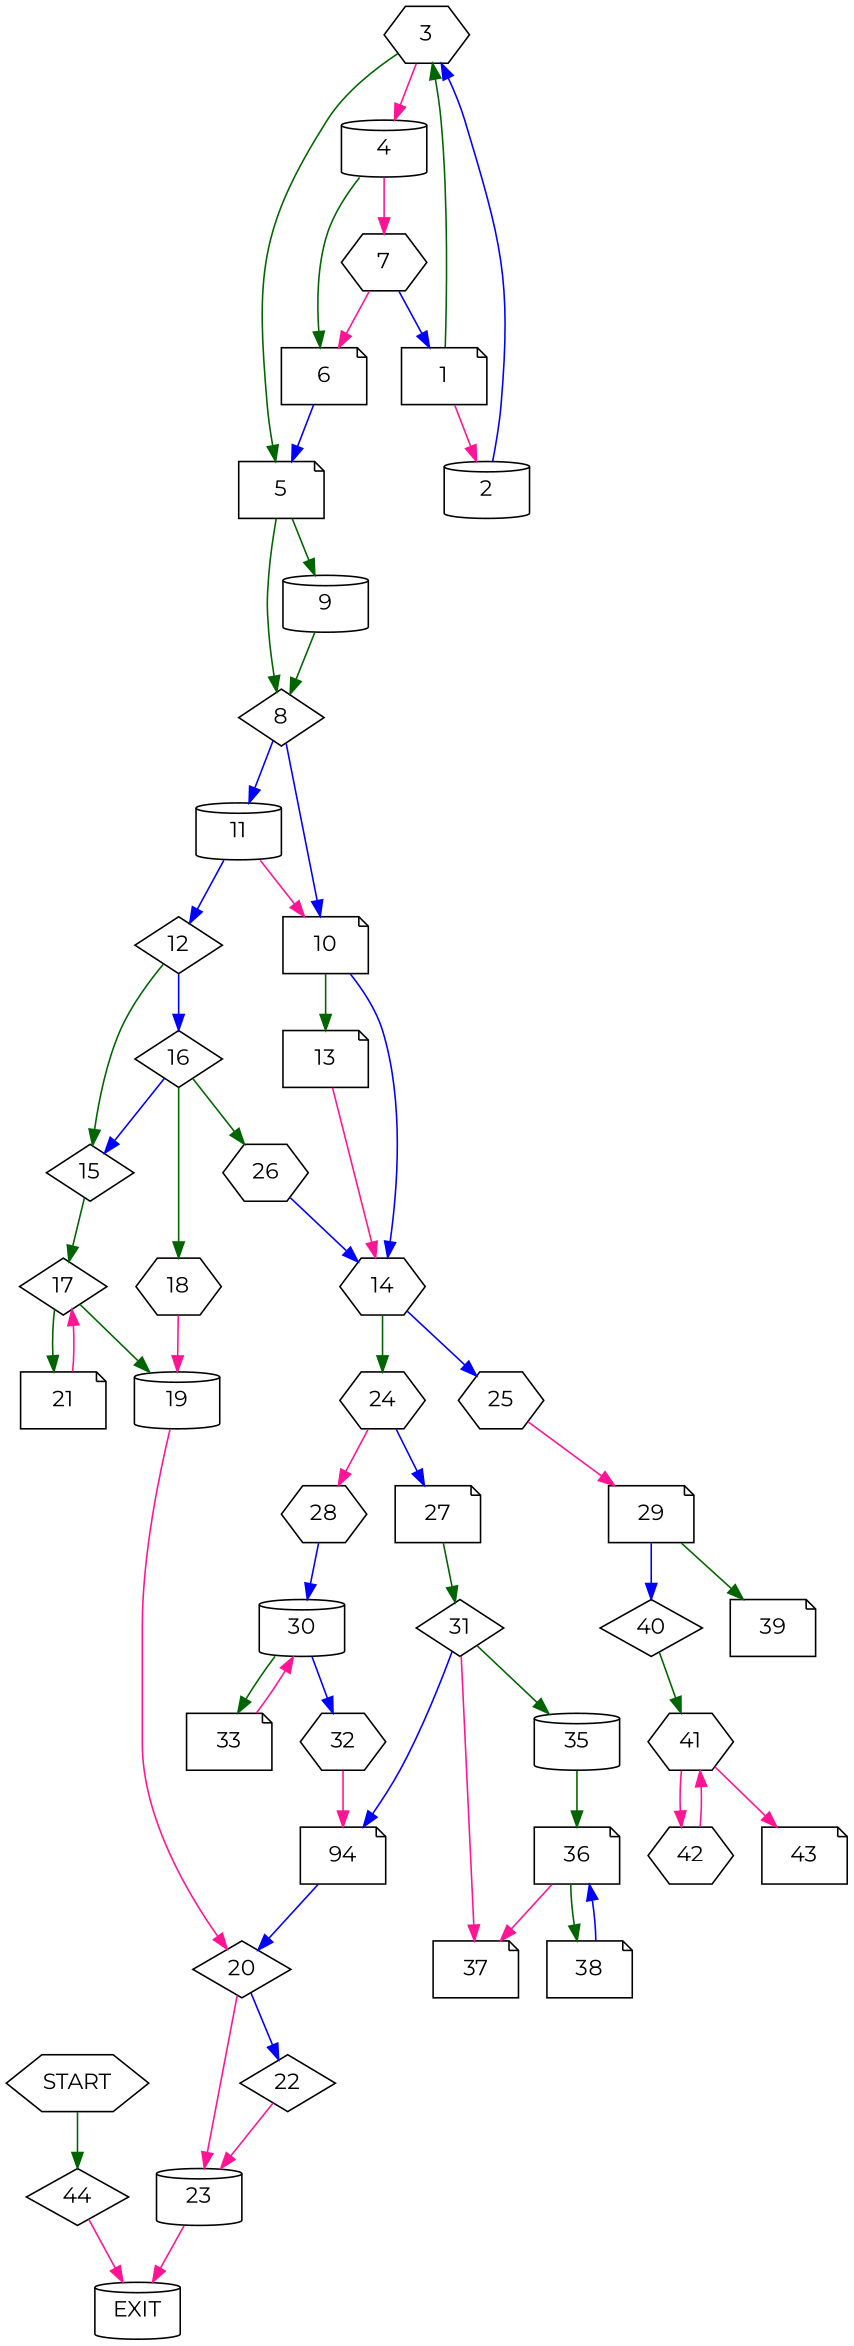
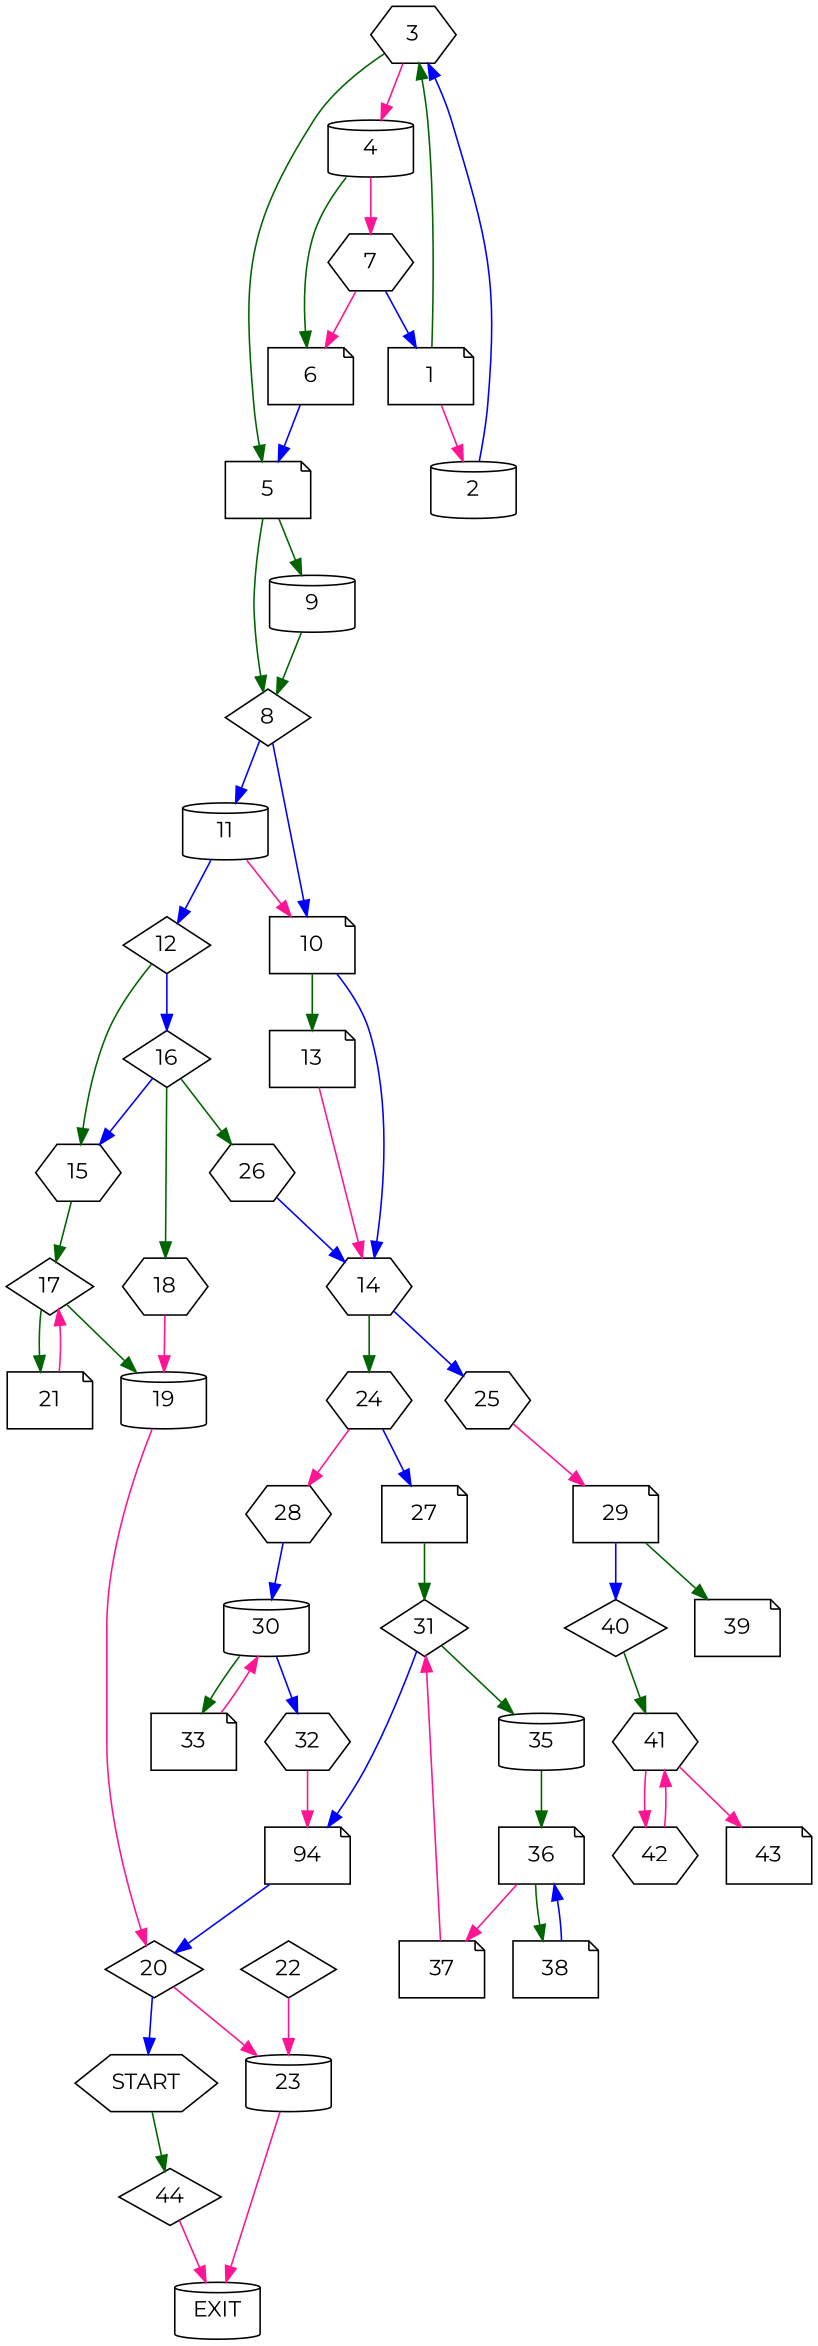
(90, 1173) -> (78, 1173)
(468, 1790) -> (434, 1806)
(262, 2019) -> (151, 2018)
